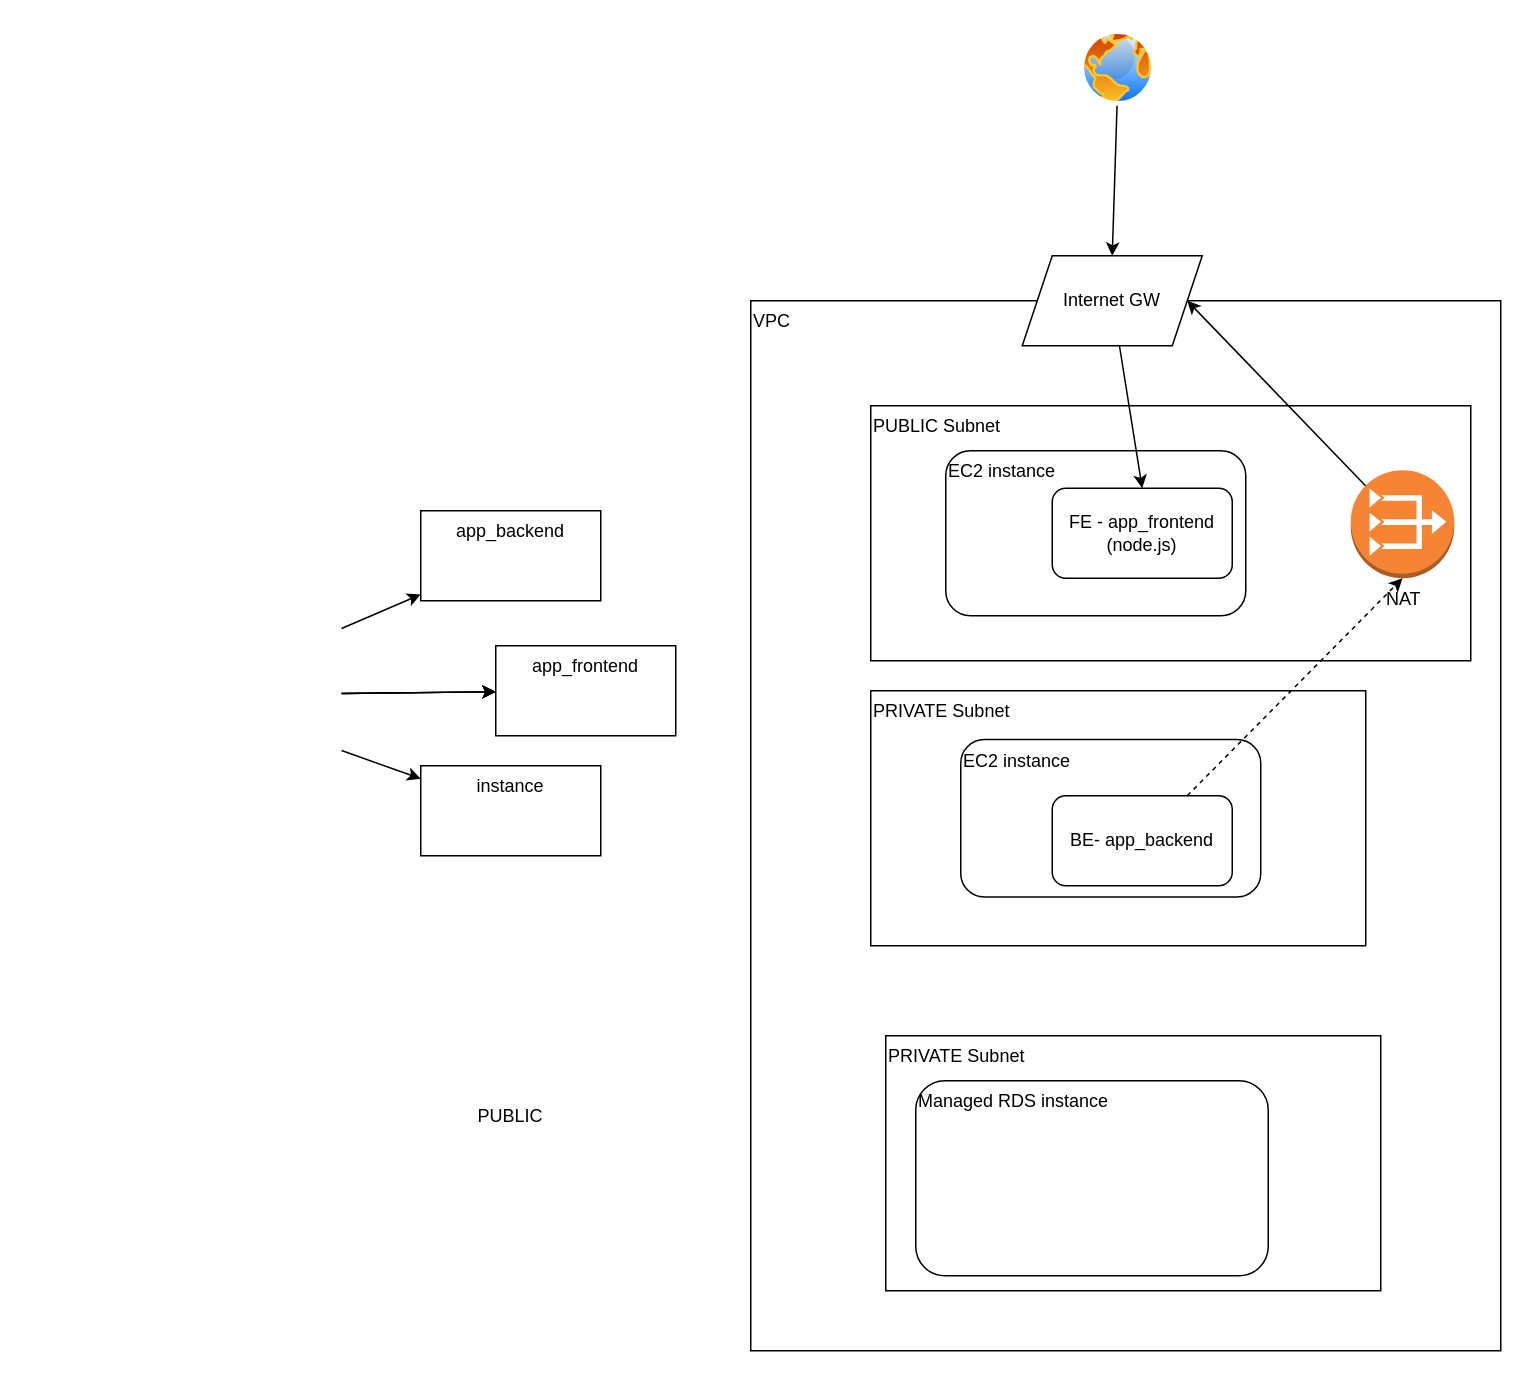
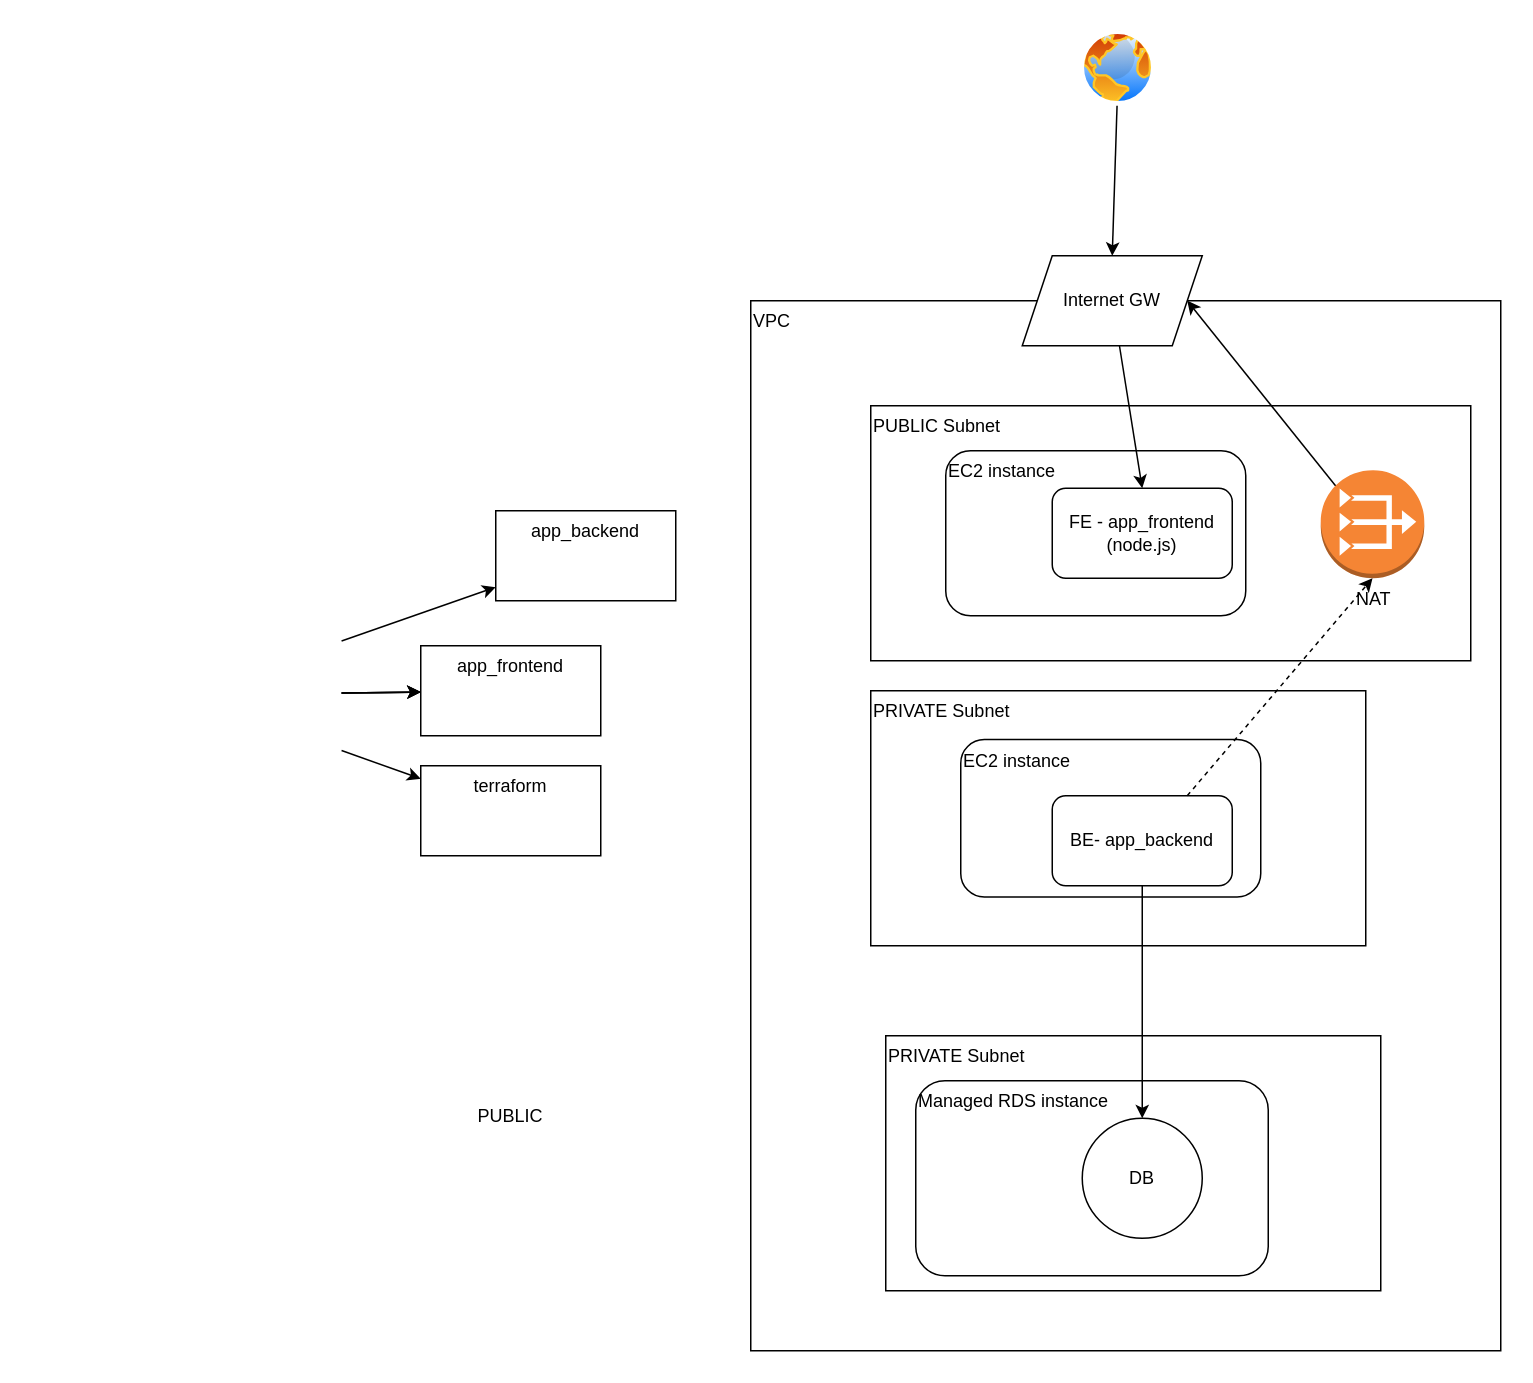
(1403, 524) -> (1373, 524)
(511, 556) -> (586, 556)
(586, 691) -> (511, 691)
(511, 787) -> (511, 787)
none -> (1142, 997)
none -> (1142, 1178)
